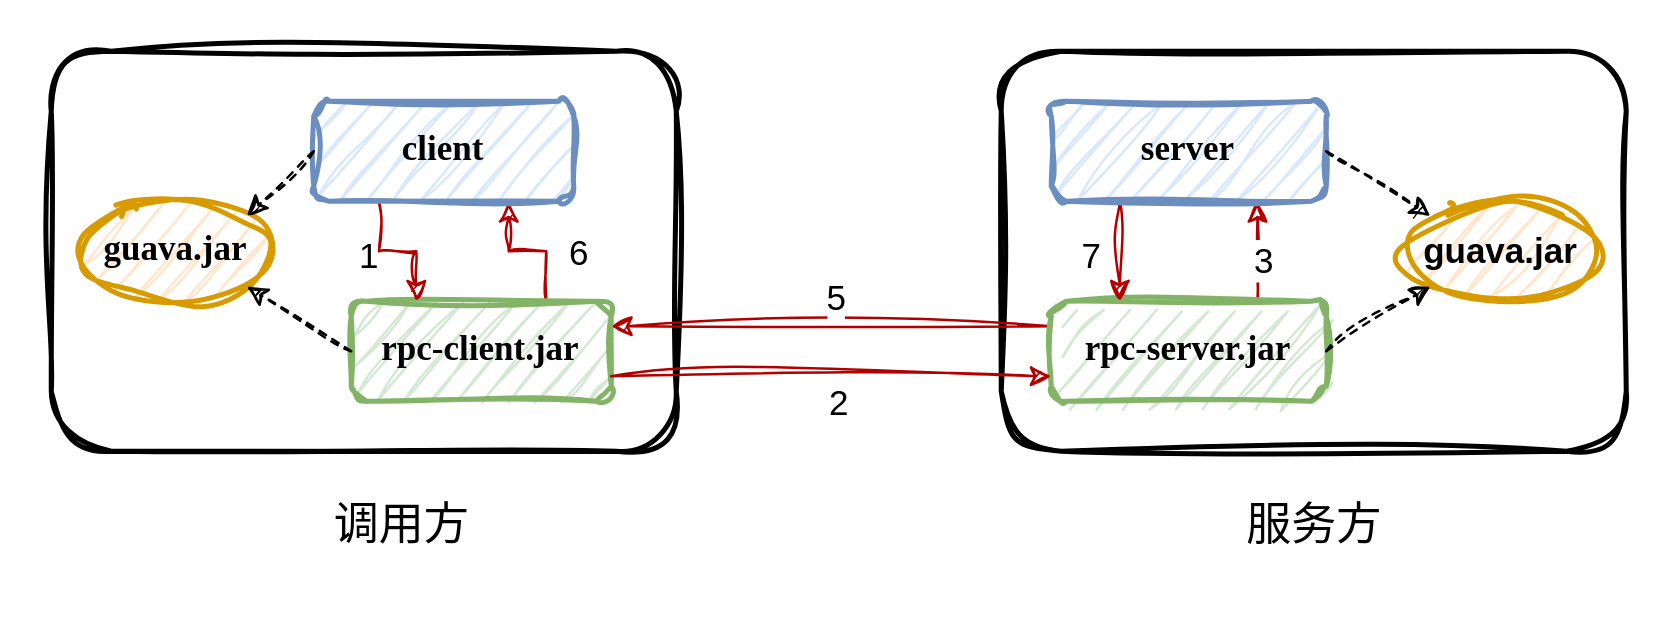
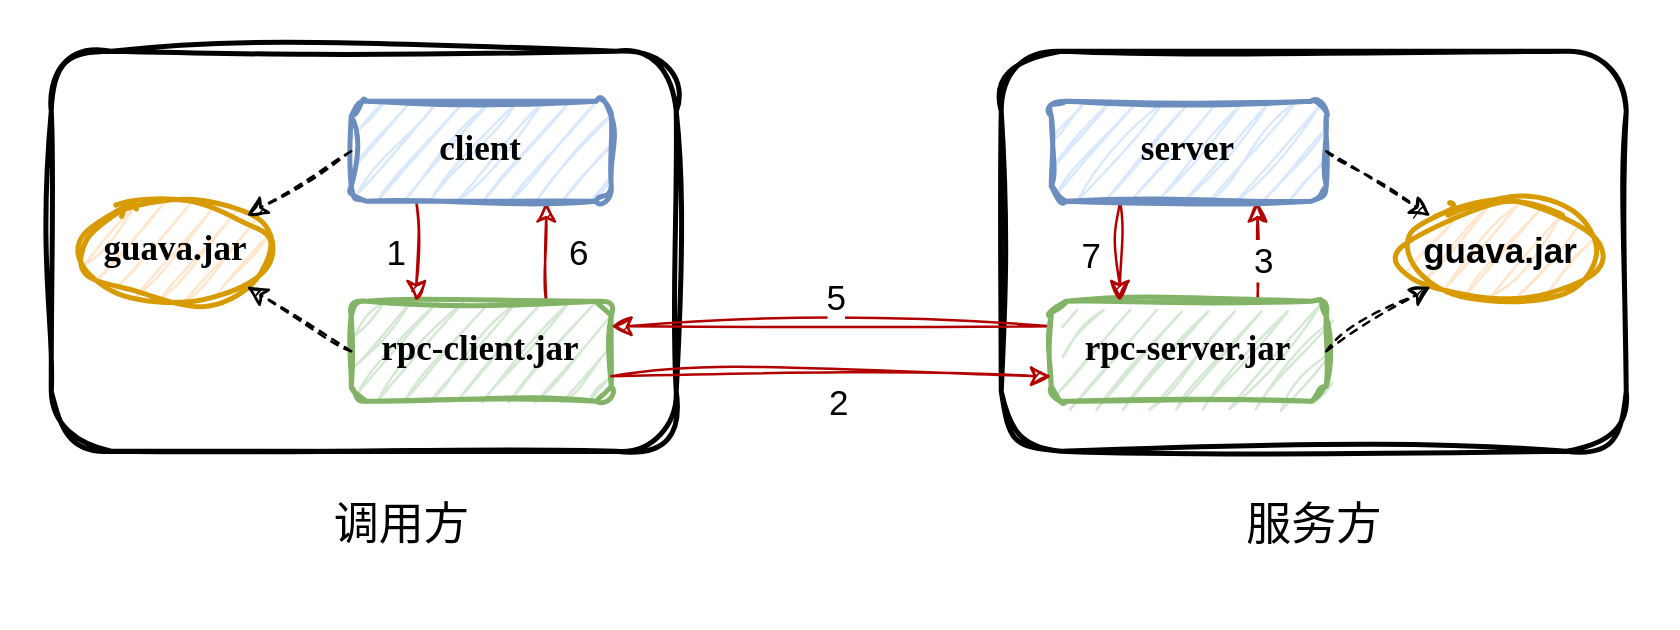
(444, 151) -> (481, 151)
